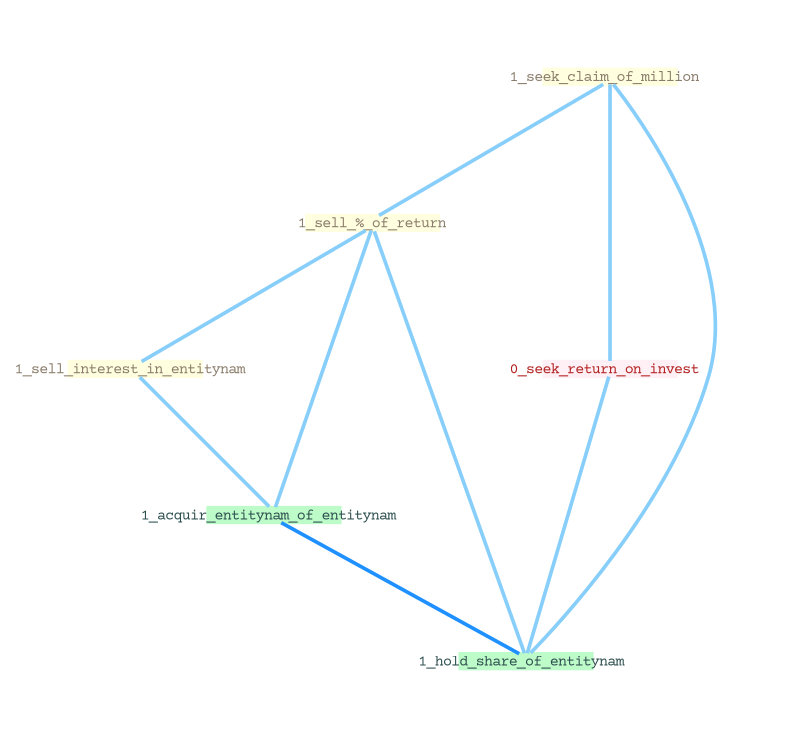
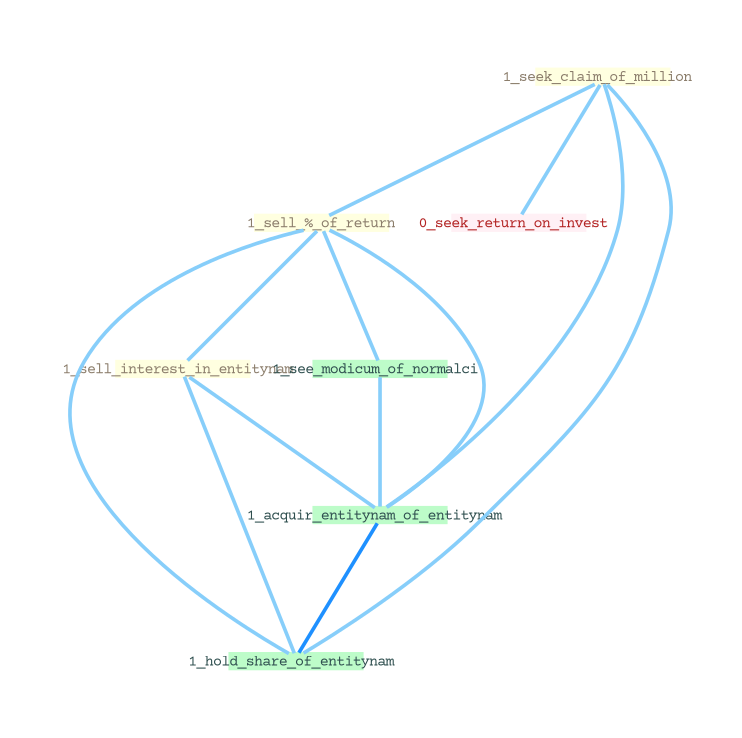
none -> (570, 328)
none -> (380, 369)
(568, 515) -> (239, 515)
